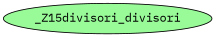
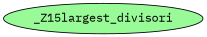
(108, 19) -> (103, 19)
